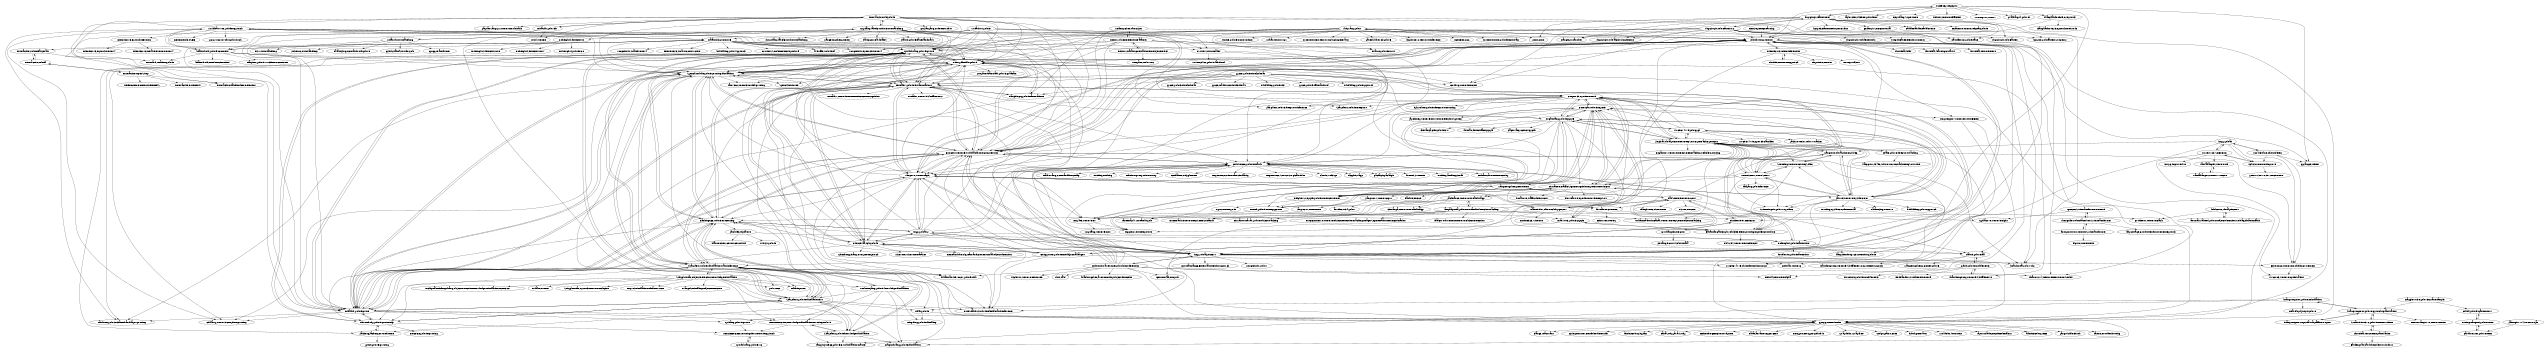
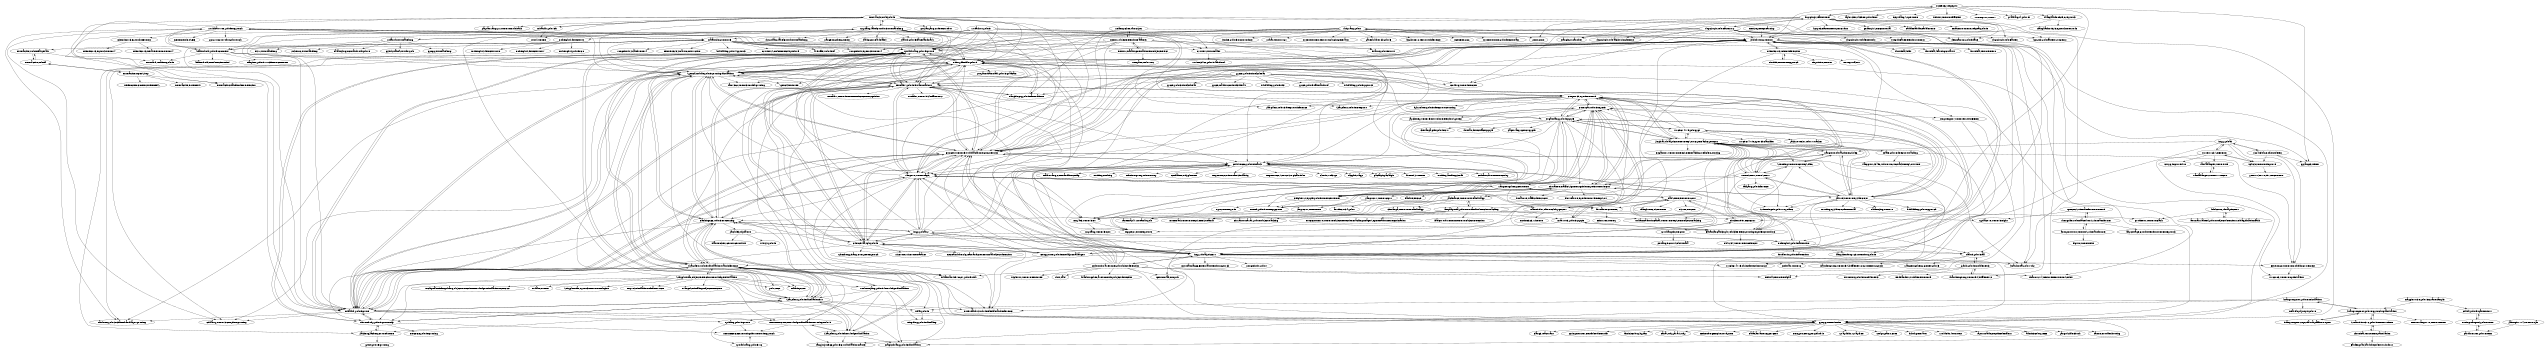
(1965, 40) -> (1965, 40)
(440, 51) -> (440, 51)
none -> (870, 176)
(748, 339) -> (712, 336)
